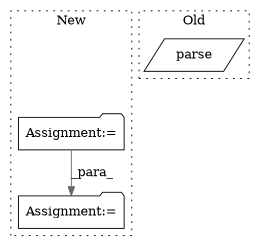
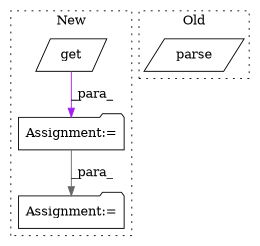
none -> (71, 55)
